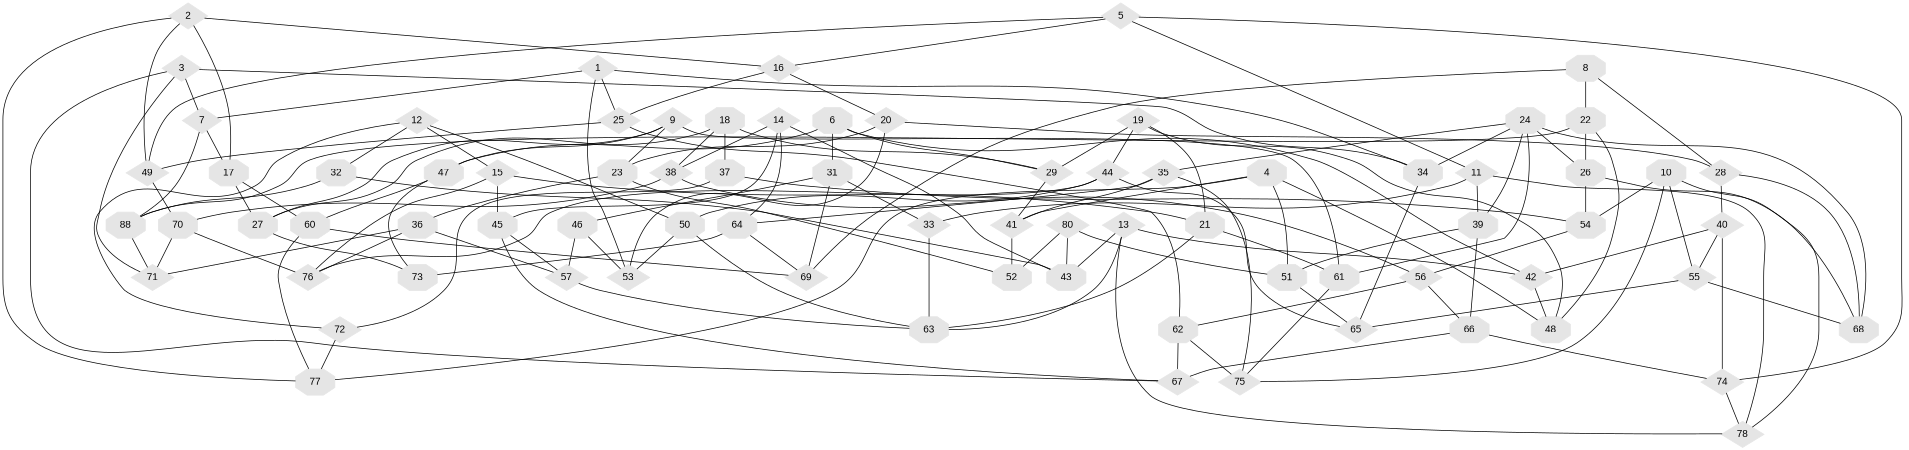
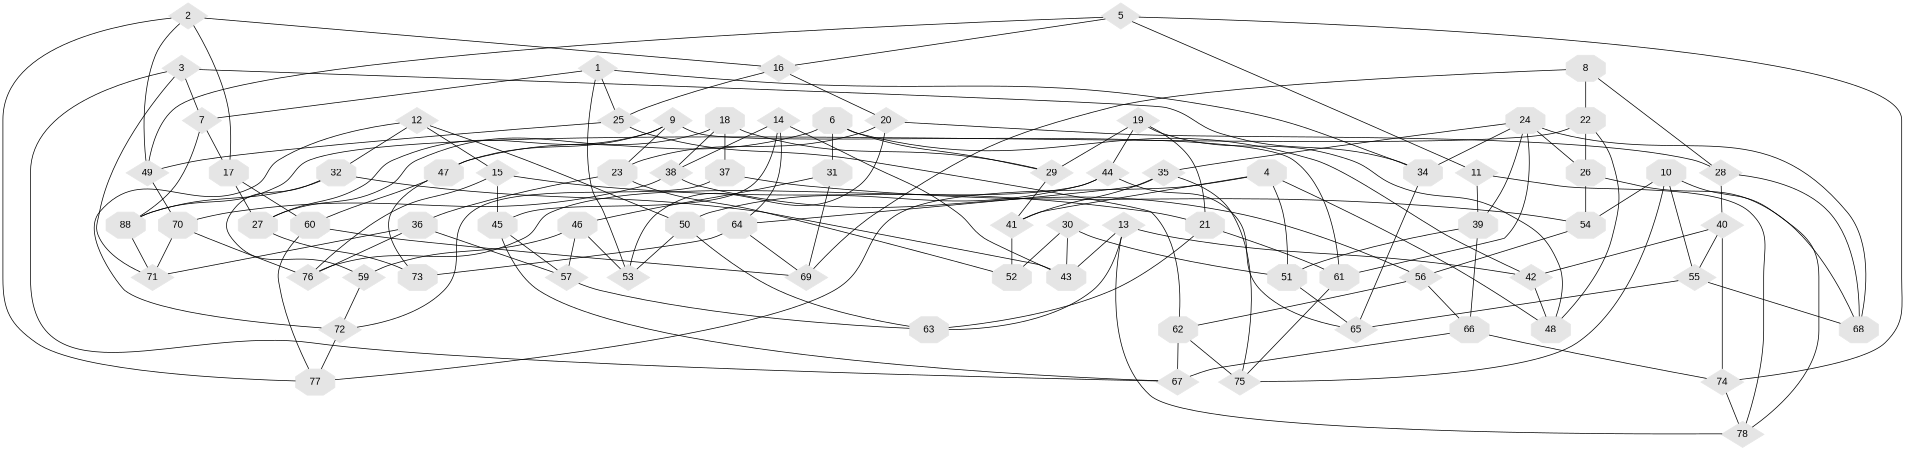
(929, 225) -> none
(1068, 225) -> (1068, 225)
none -> (364, 277)
